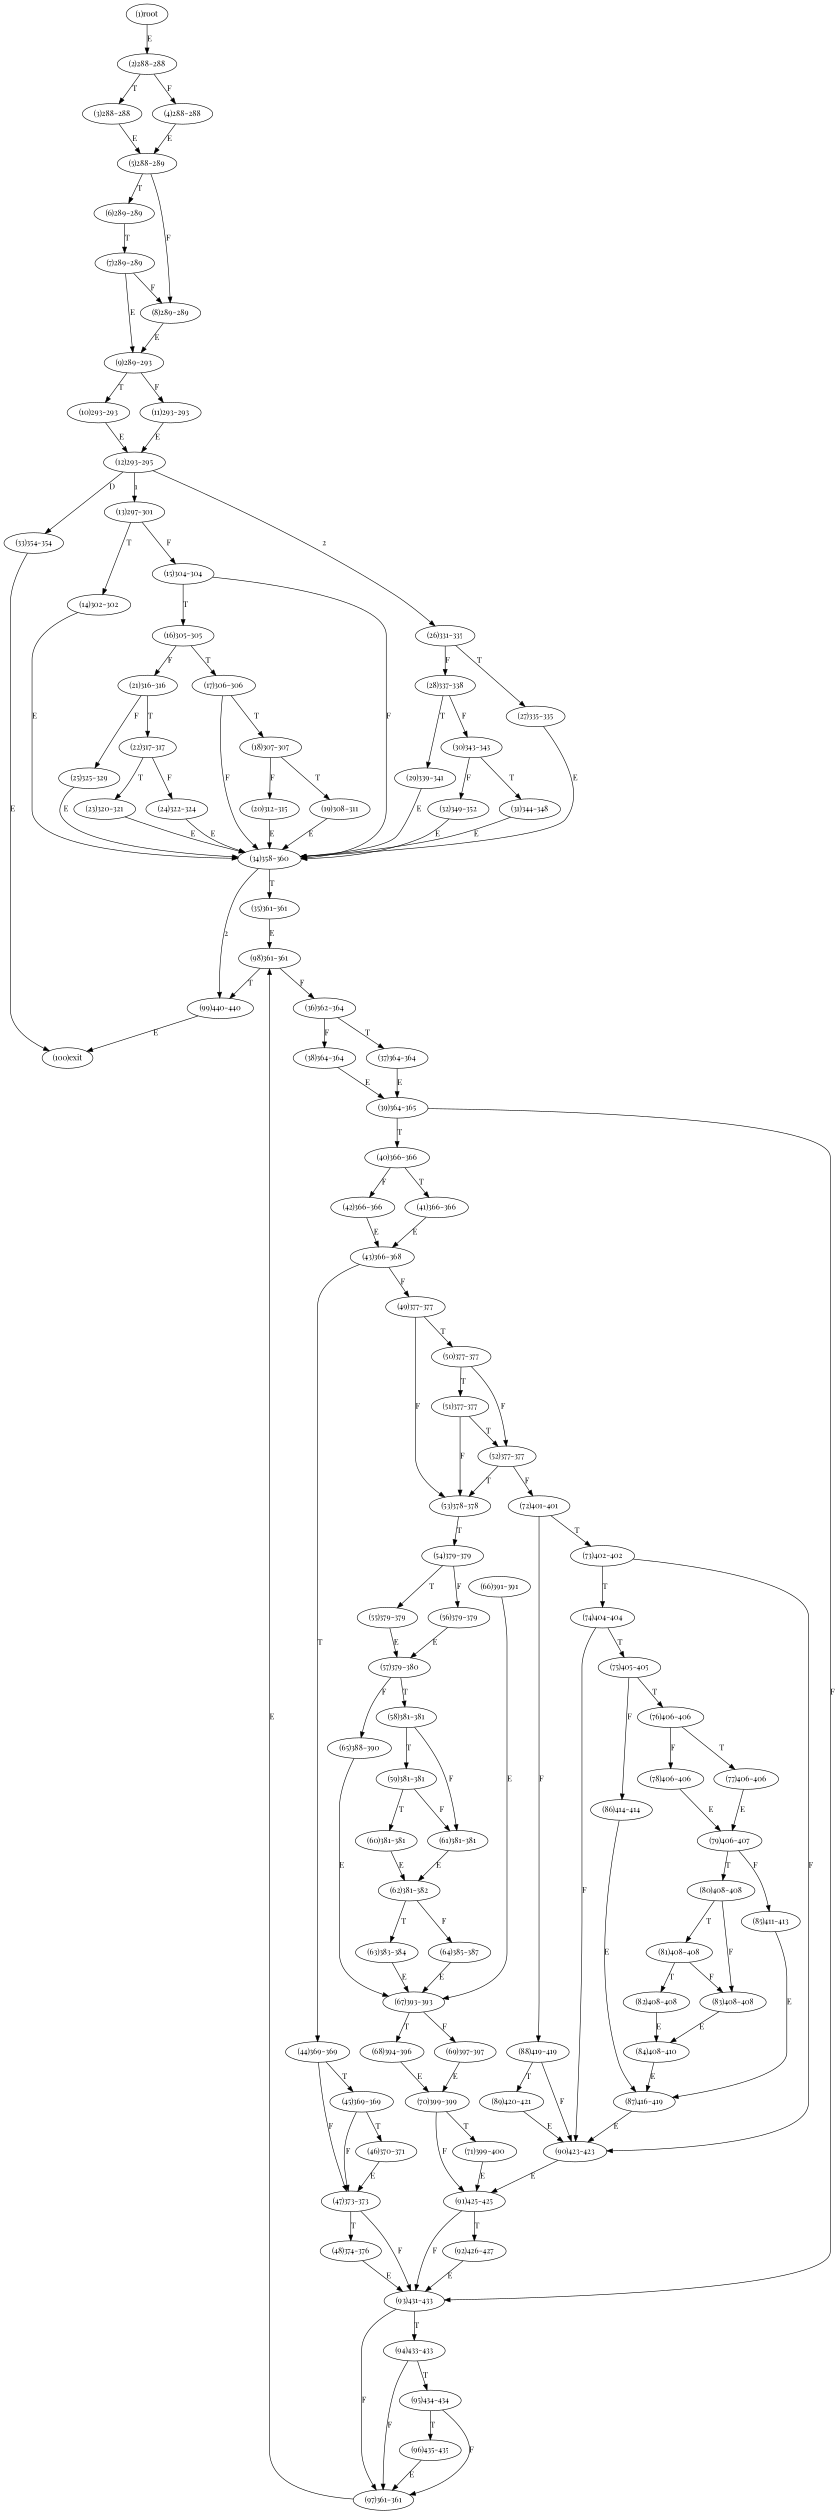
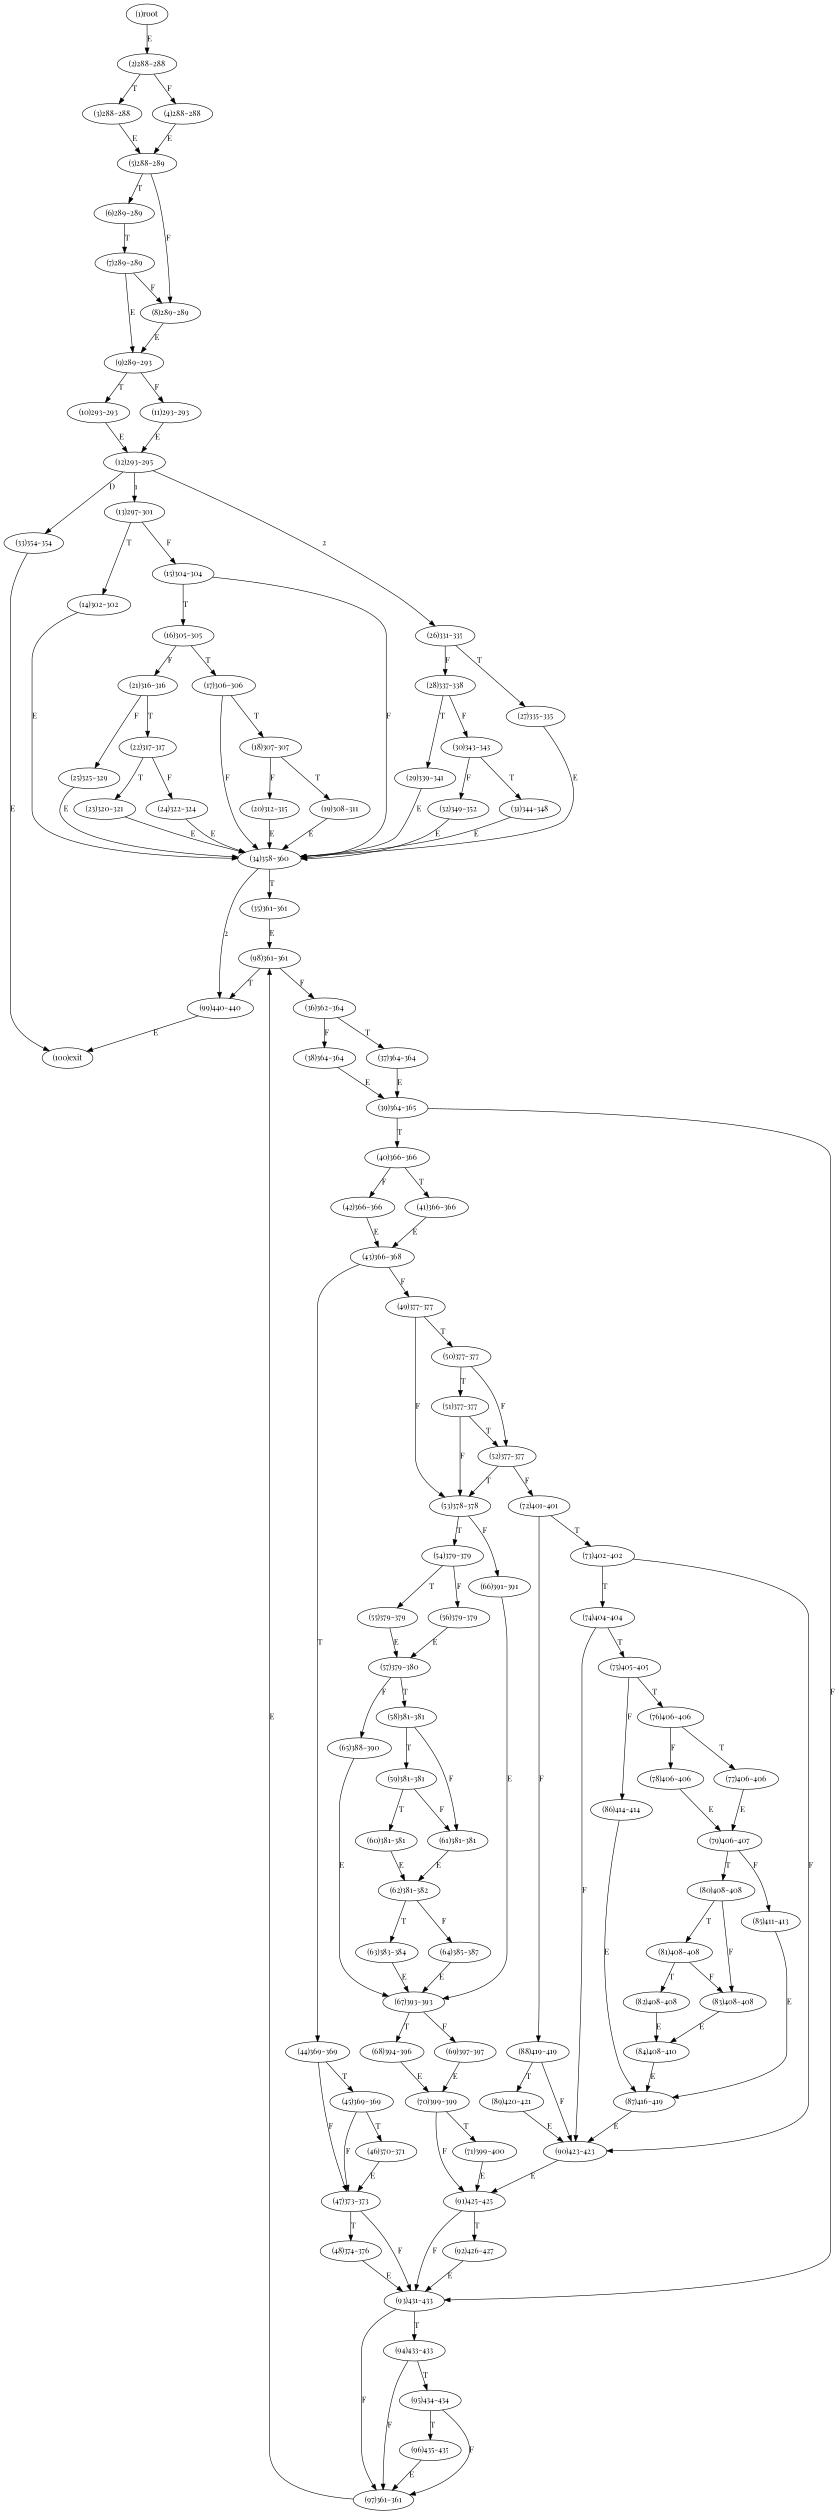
none -> (487, 1541)
